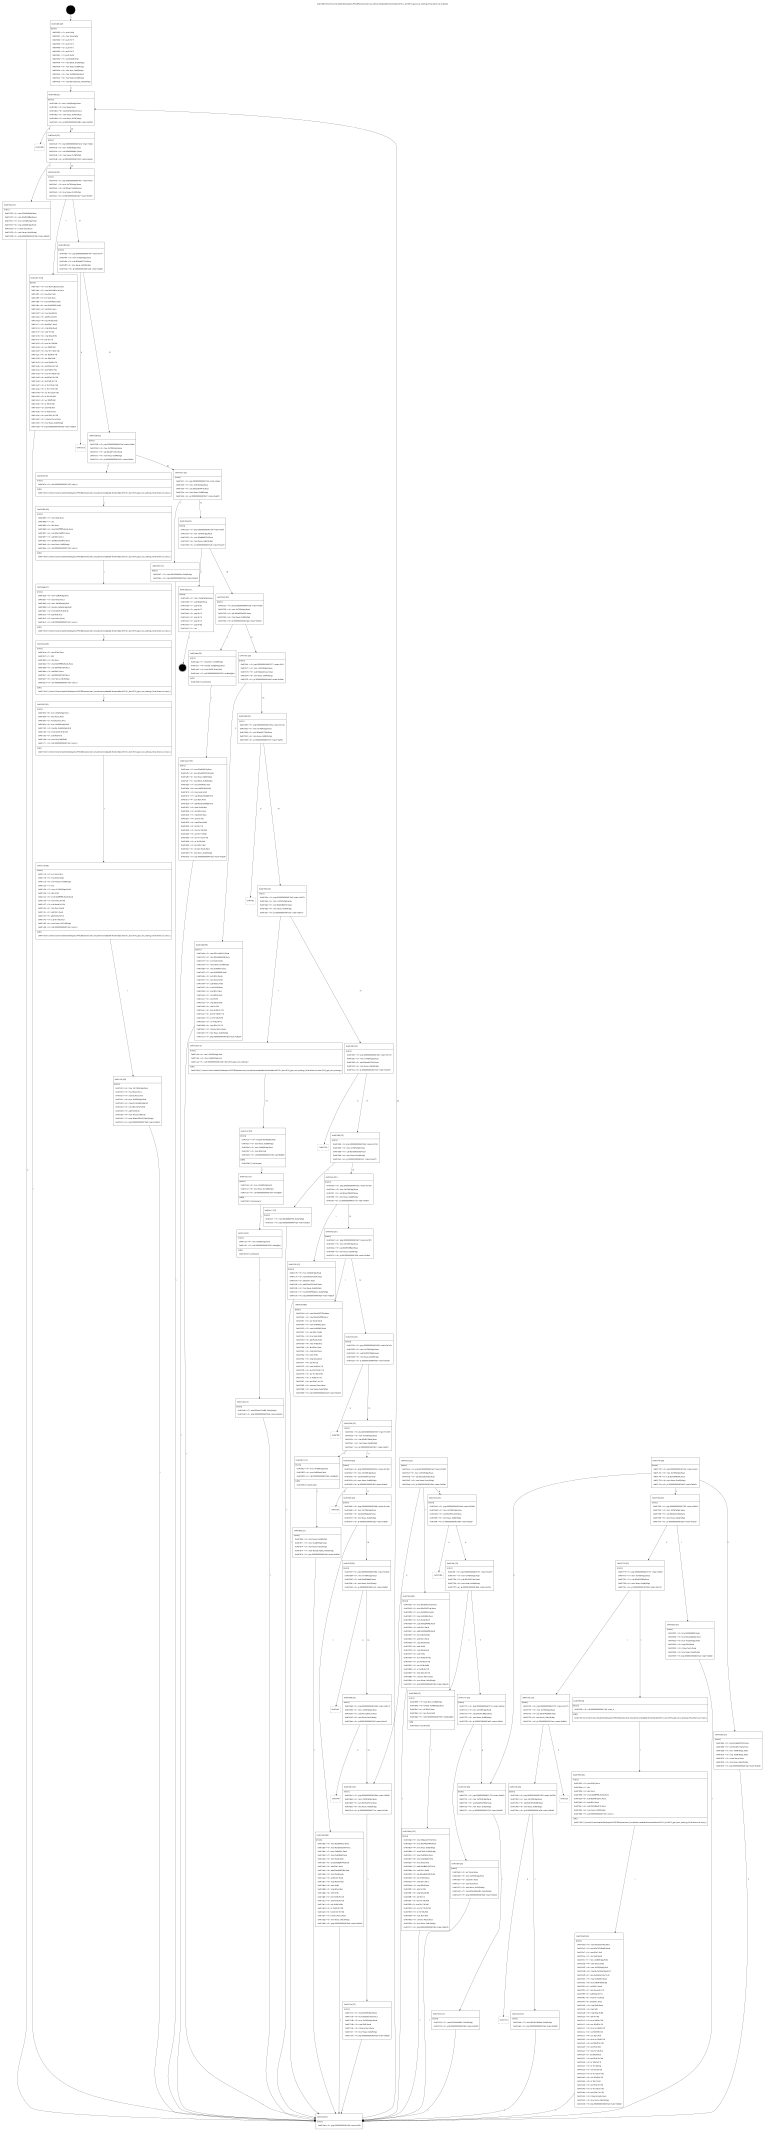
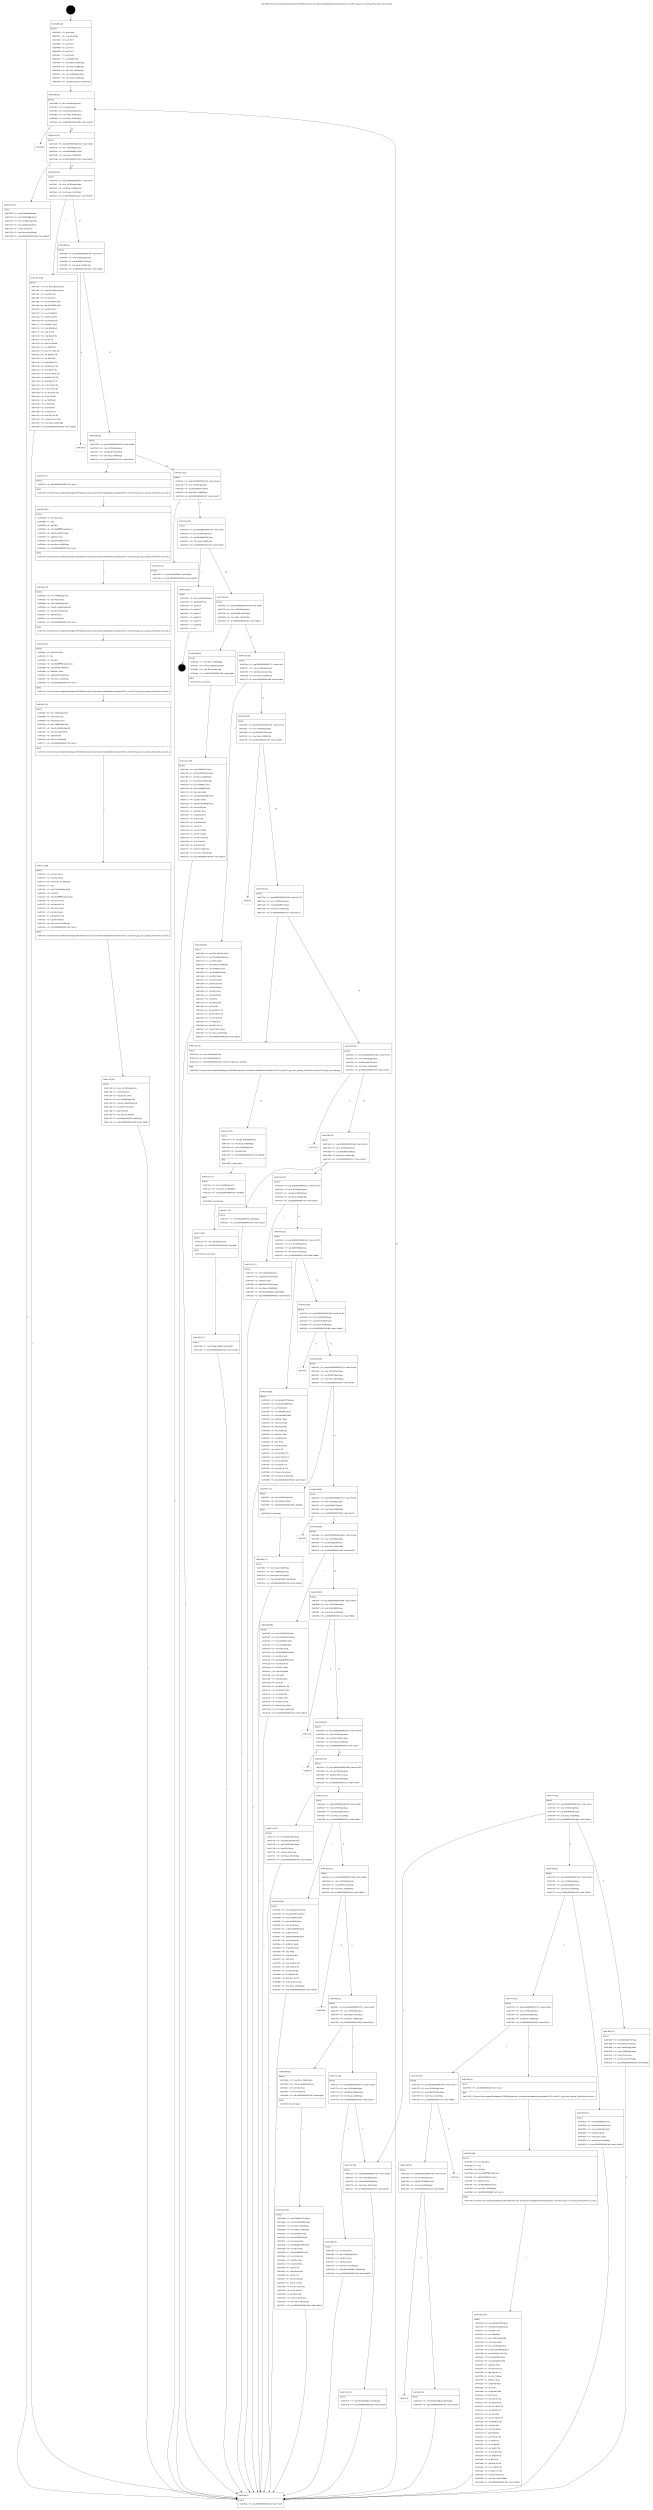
(399, 1636) -> (338, 1789)
none -> (252, 1986)
